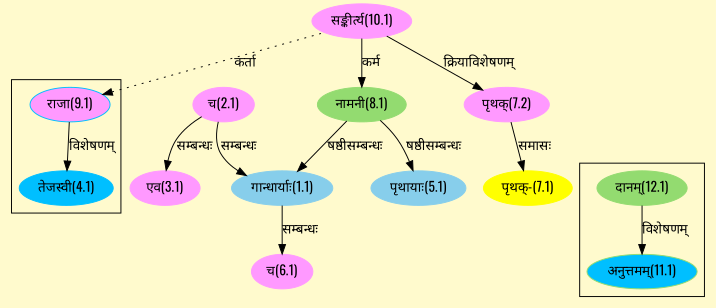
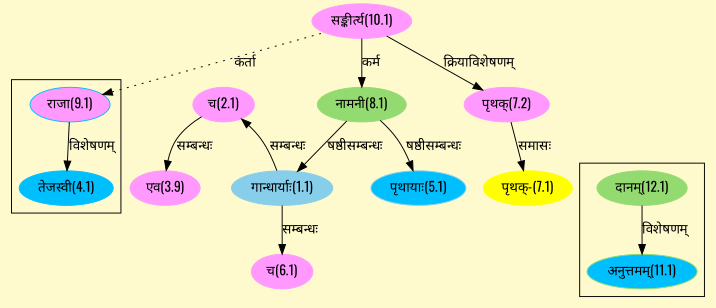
(219, 150) -> (266, 146)
(165, 188) -> (165, 188)
(418, 188) -> (418, 188)
